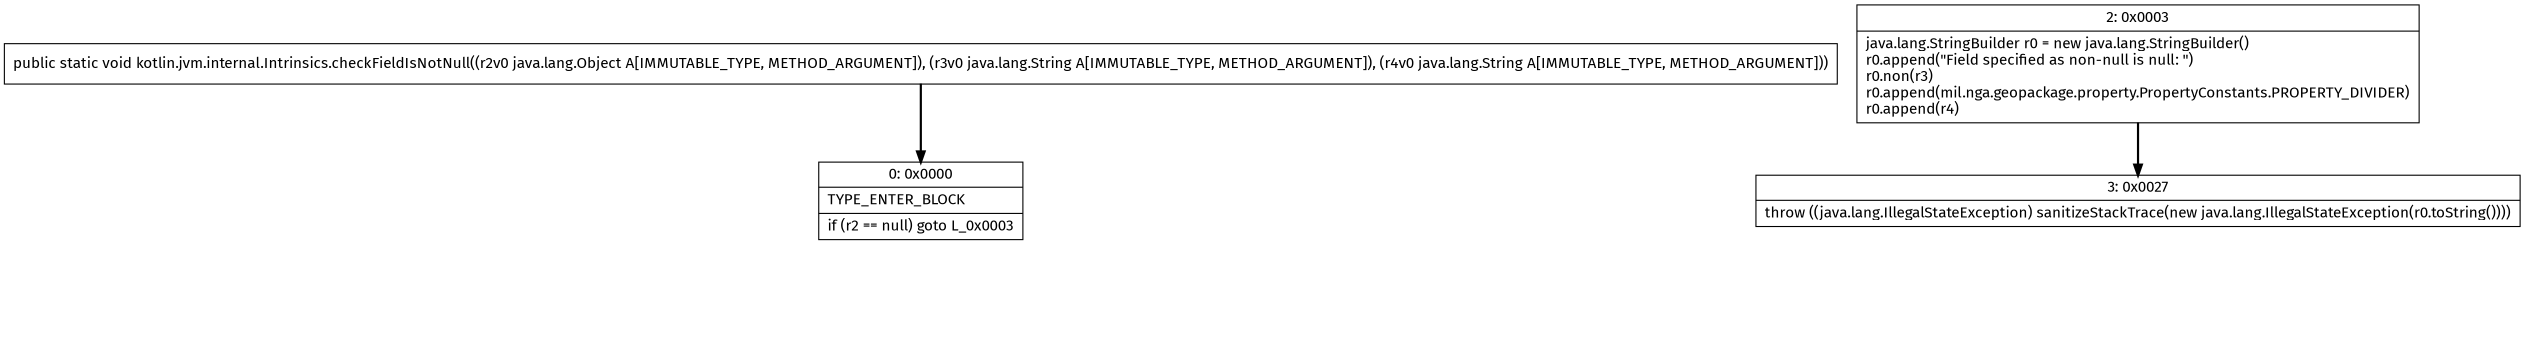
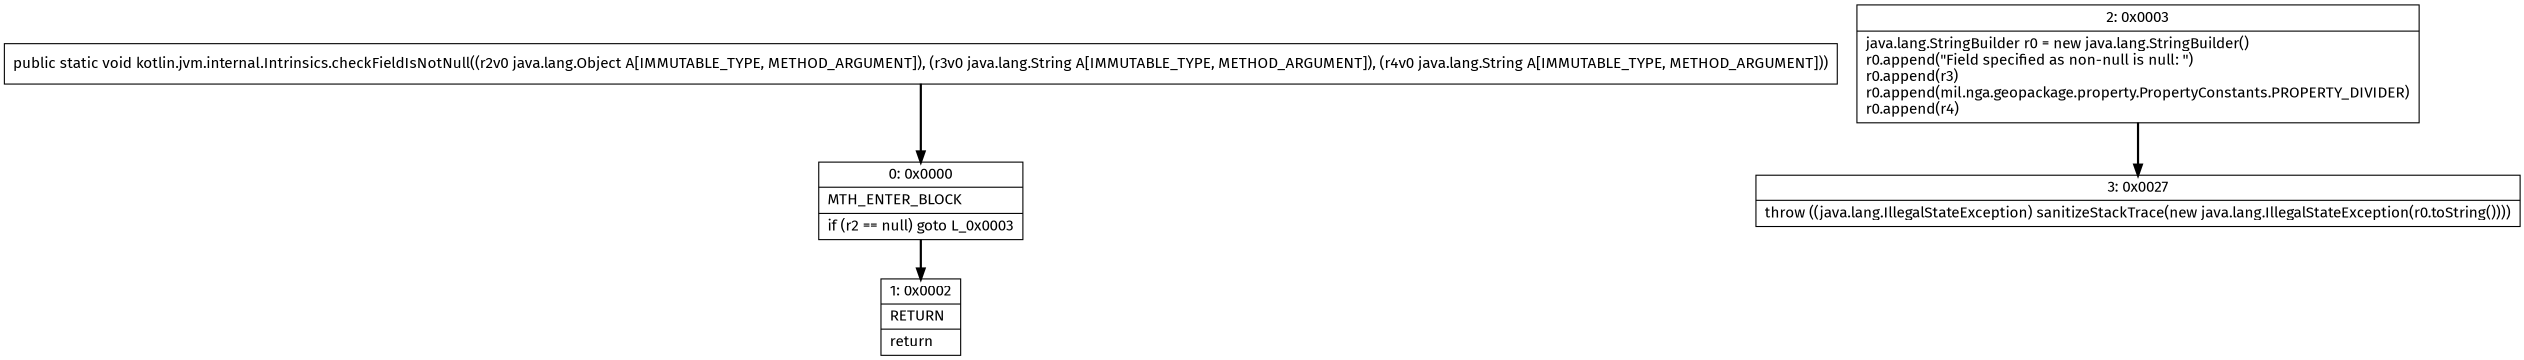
(1899, 76) -> (1912, 76)
(897, 200) -> (895, 200)
none -> (921, 317)
